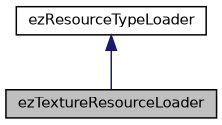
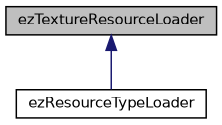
(111, 70) -> (111, 70)
